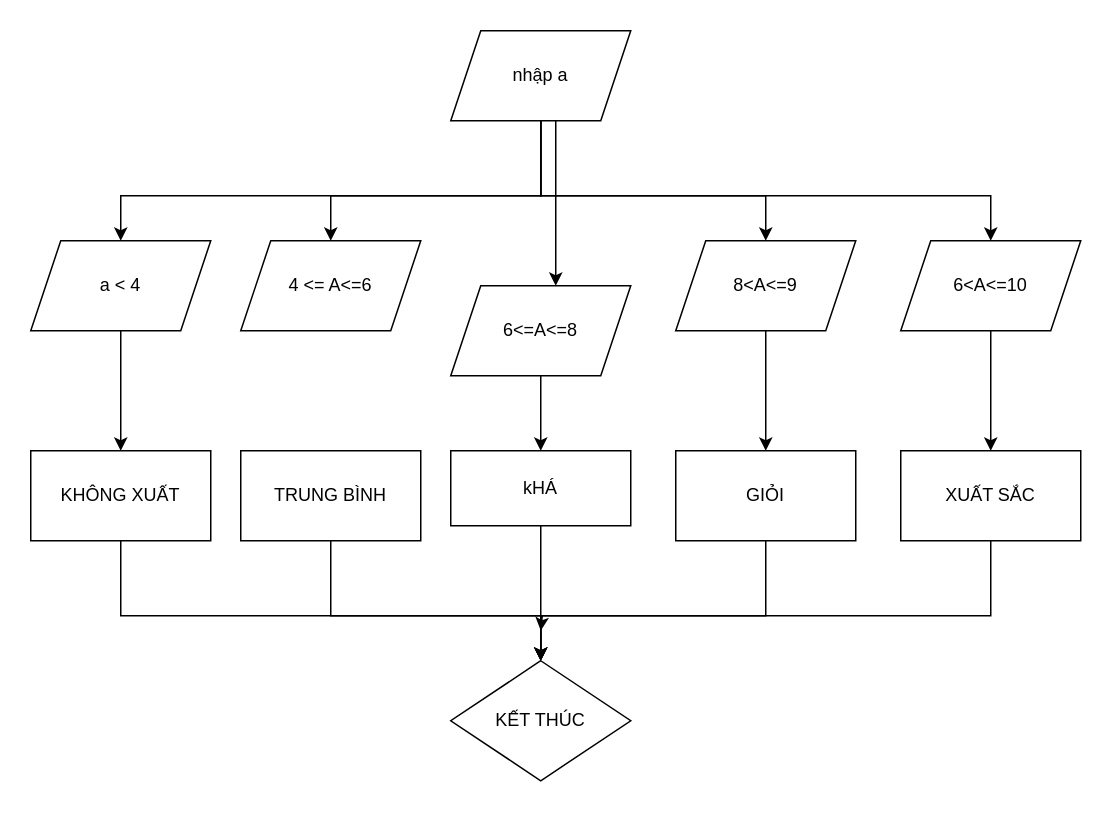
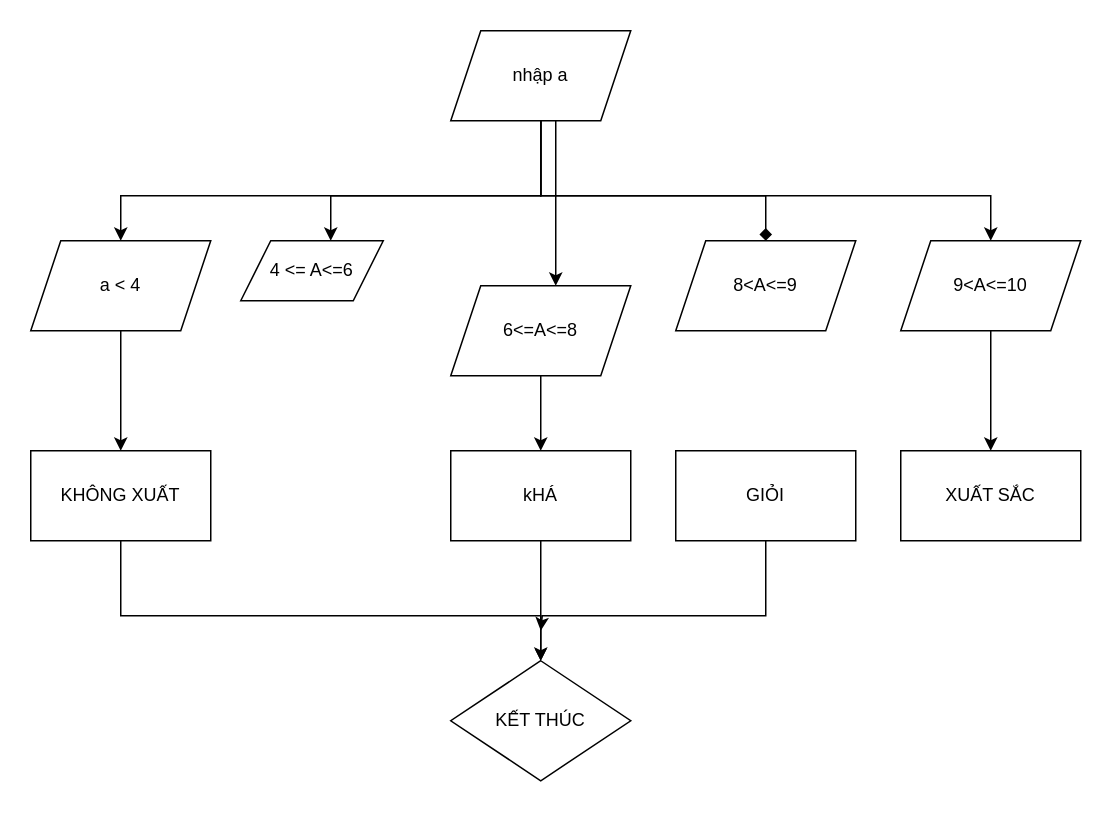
(766, 229) -> (766, 228)
(331, 286) -> (312, 271)
(991, 286) -> (991, 286)
(766, 386) -> none
(541, 488) -> (541, 496)
(331, 496) -> none
(331, 577) -> none
(916, 616) -> none
